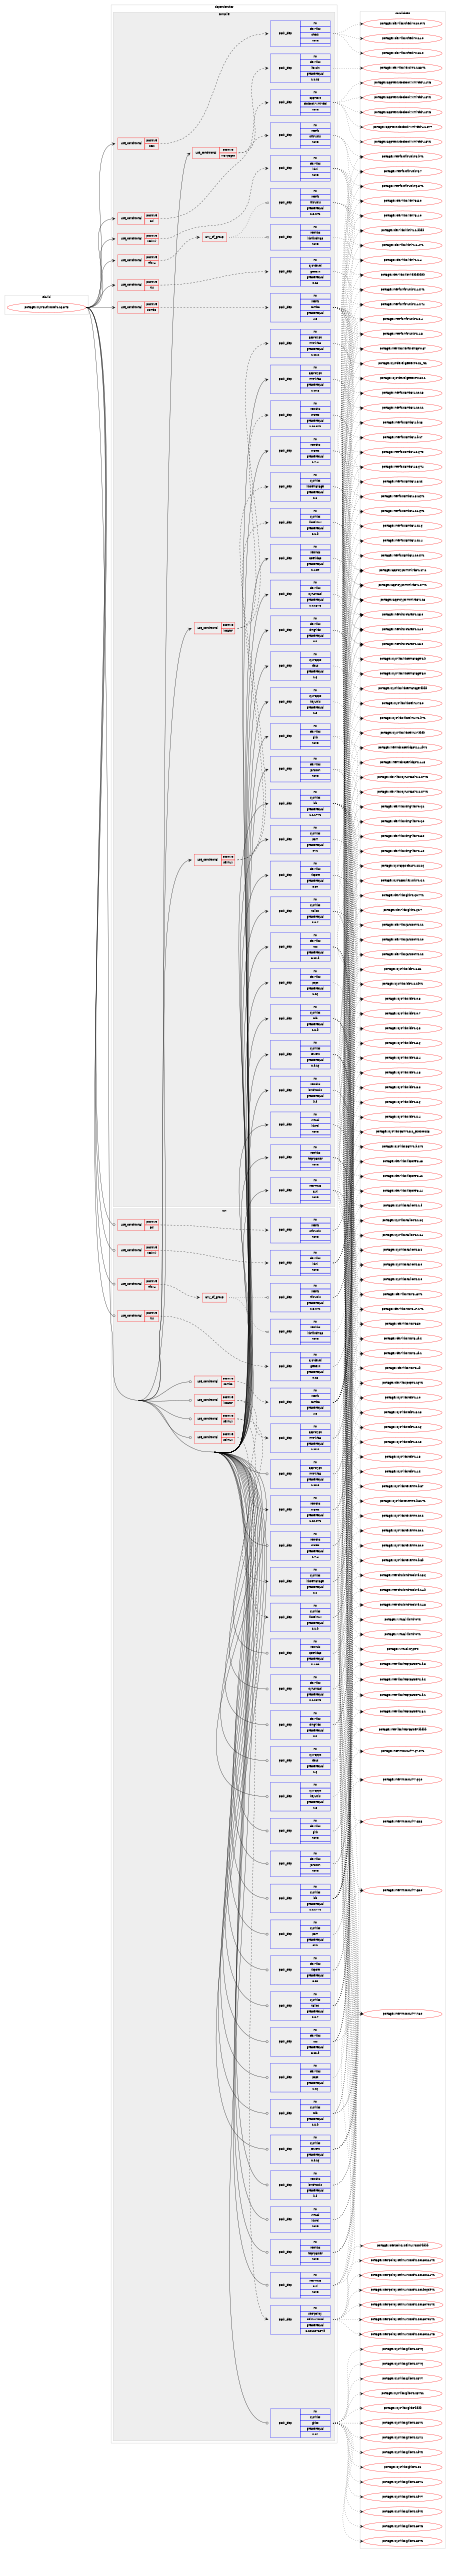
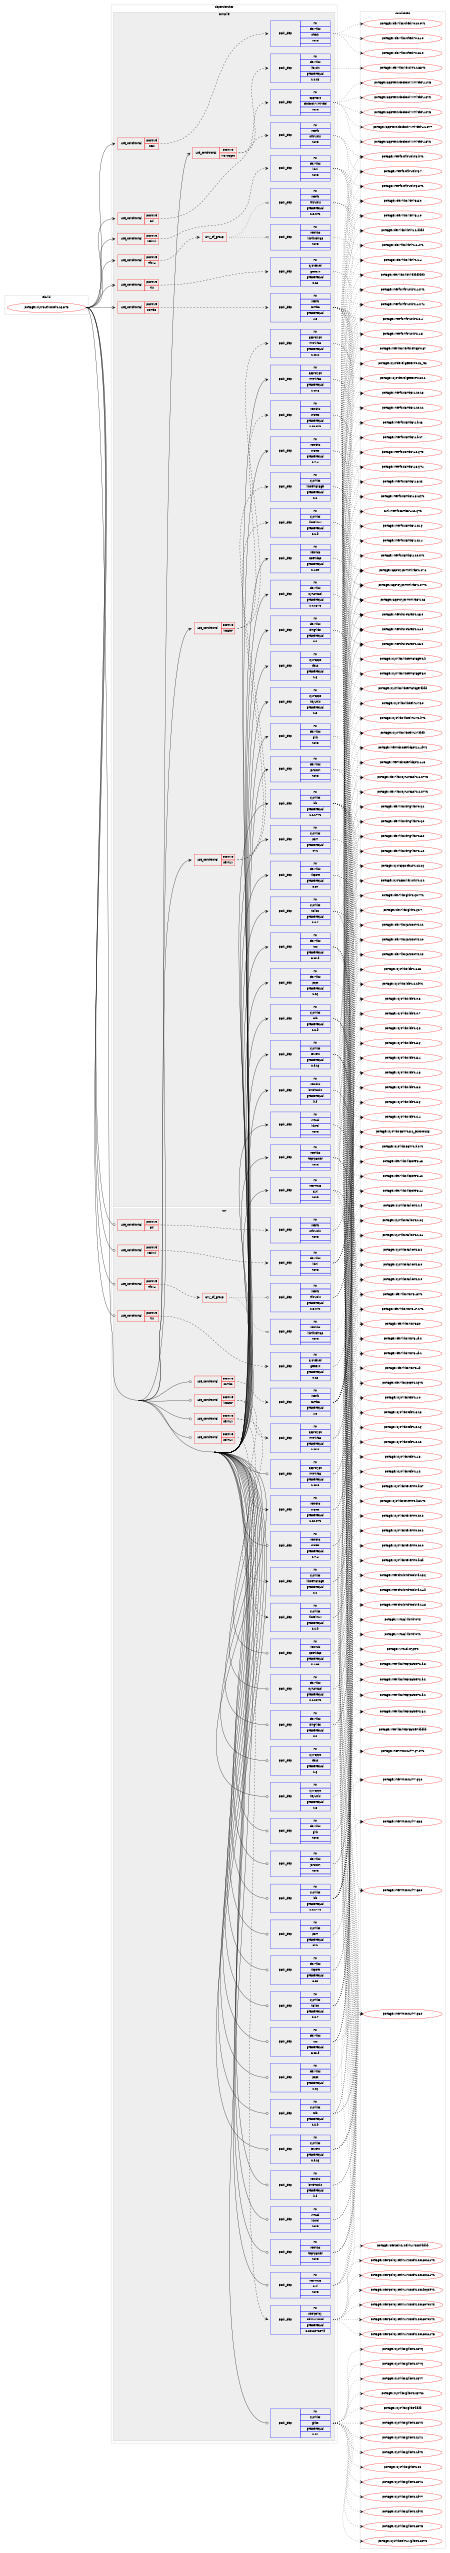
(403, 511) -> (403, 511)
(403, 2014) -> (403, 2014)
(403, 2541) -> (403, 2541)
